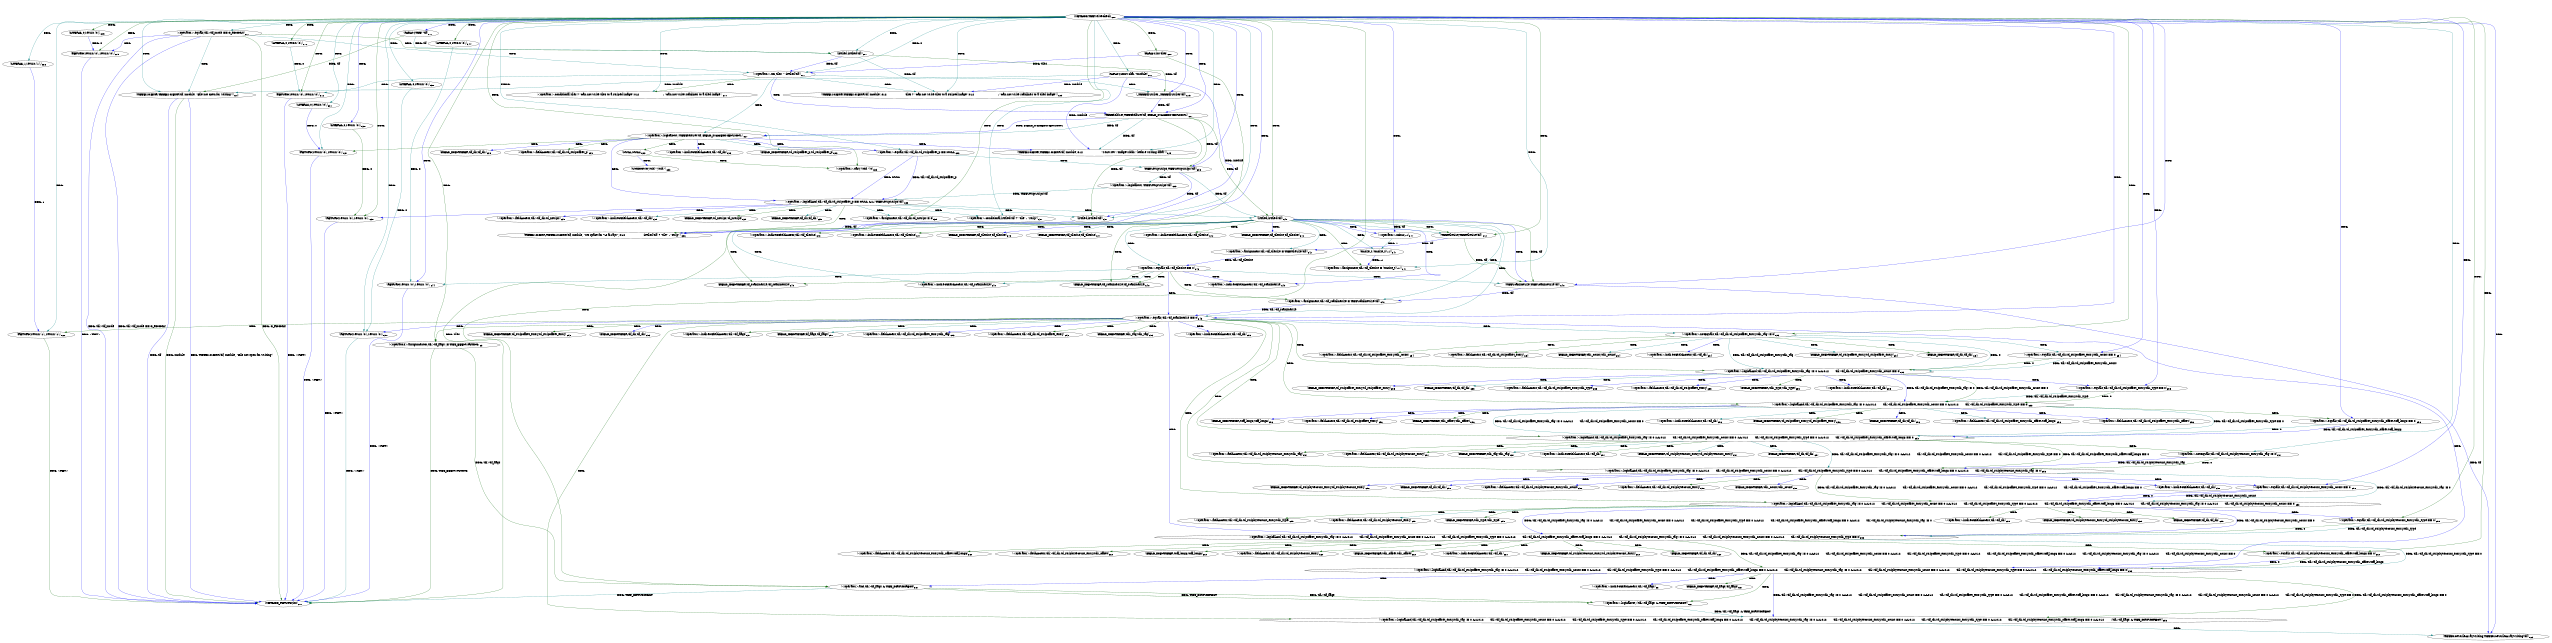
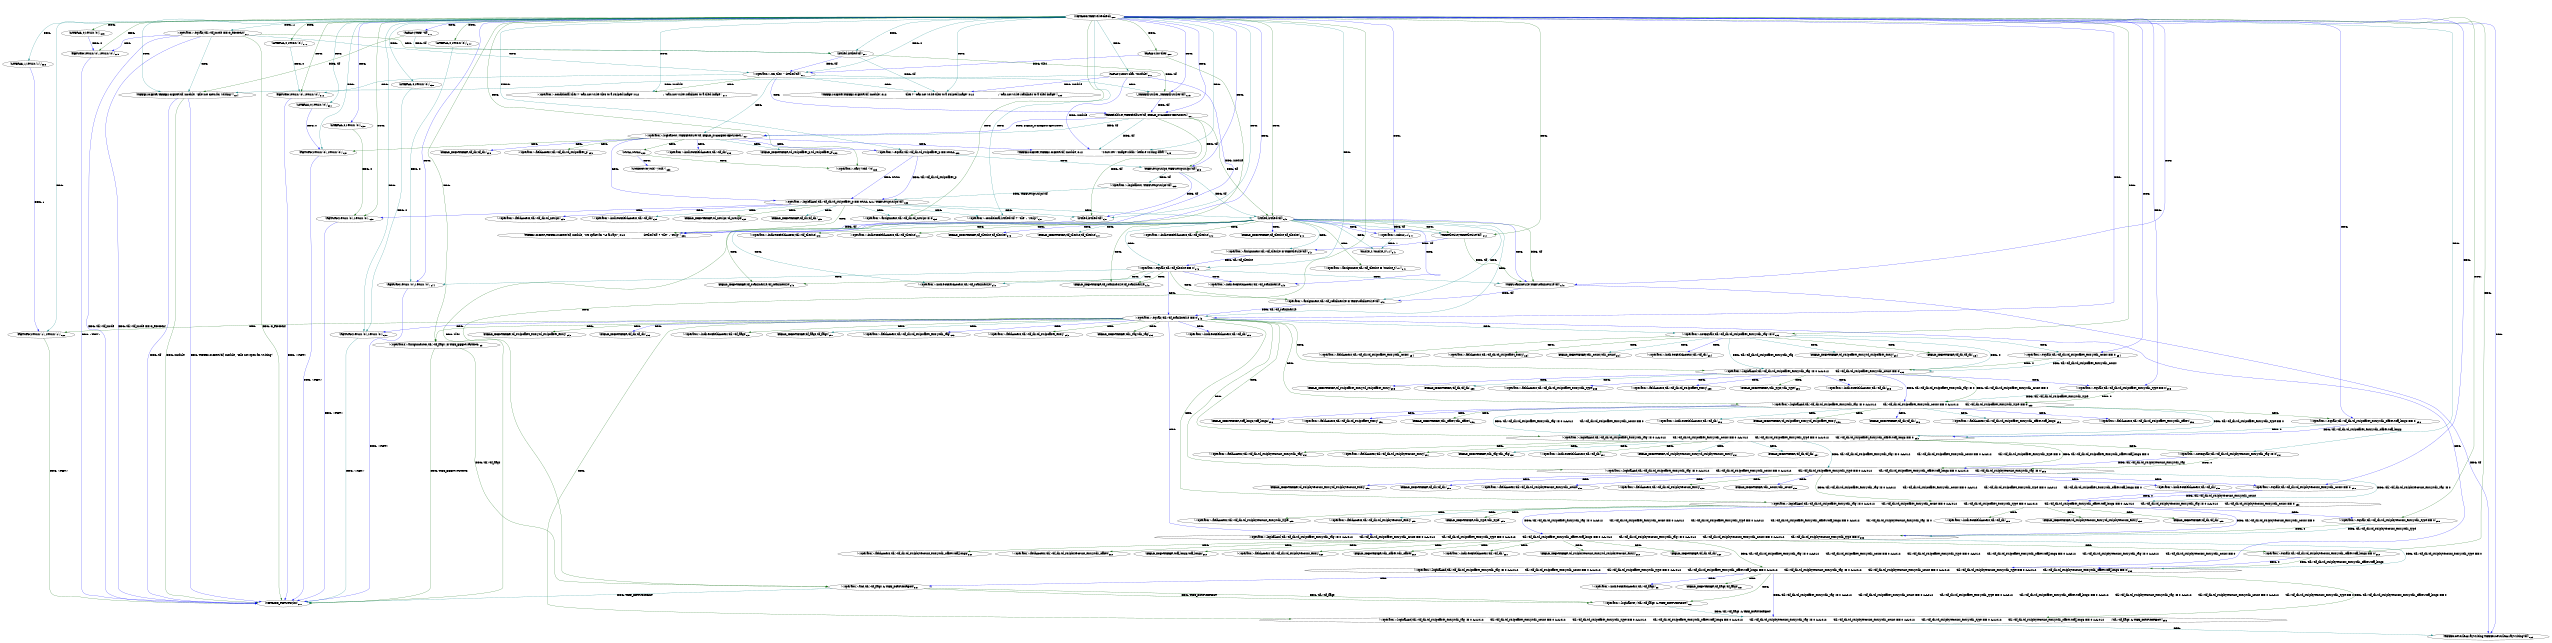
(290, 25) -> (290, 25)
(452, 25) -> (452, 25)
(1504, 29) -> (1343, 96)
(1372, 259) -> none
